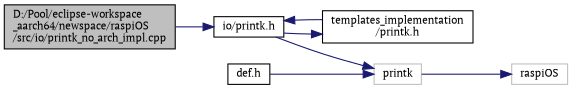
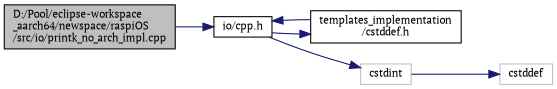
(249, 27) -> (243, 27)
(398, 27) -> (386, 27)
(249, 74) -> none
(398, 74) -> (386, 74)
(540, 74) -> (526, 74)
